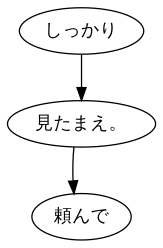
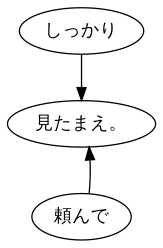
(73, 164) -> (90, 177)
